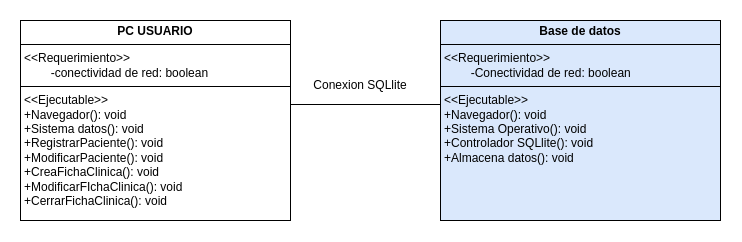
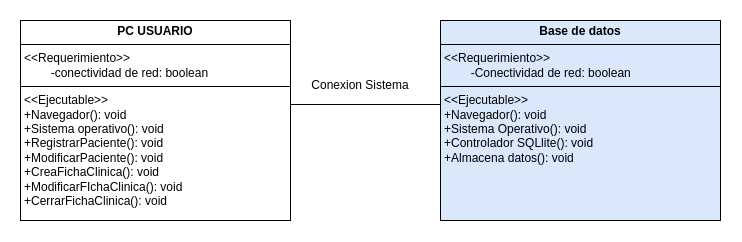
(361, 86) -> (361, 86)
(109, 100) -> (109, 100)
